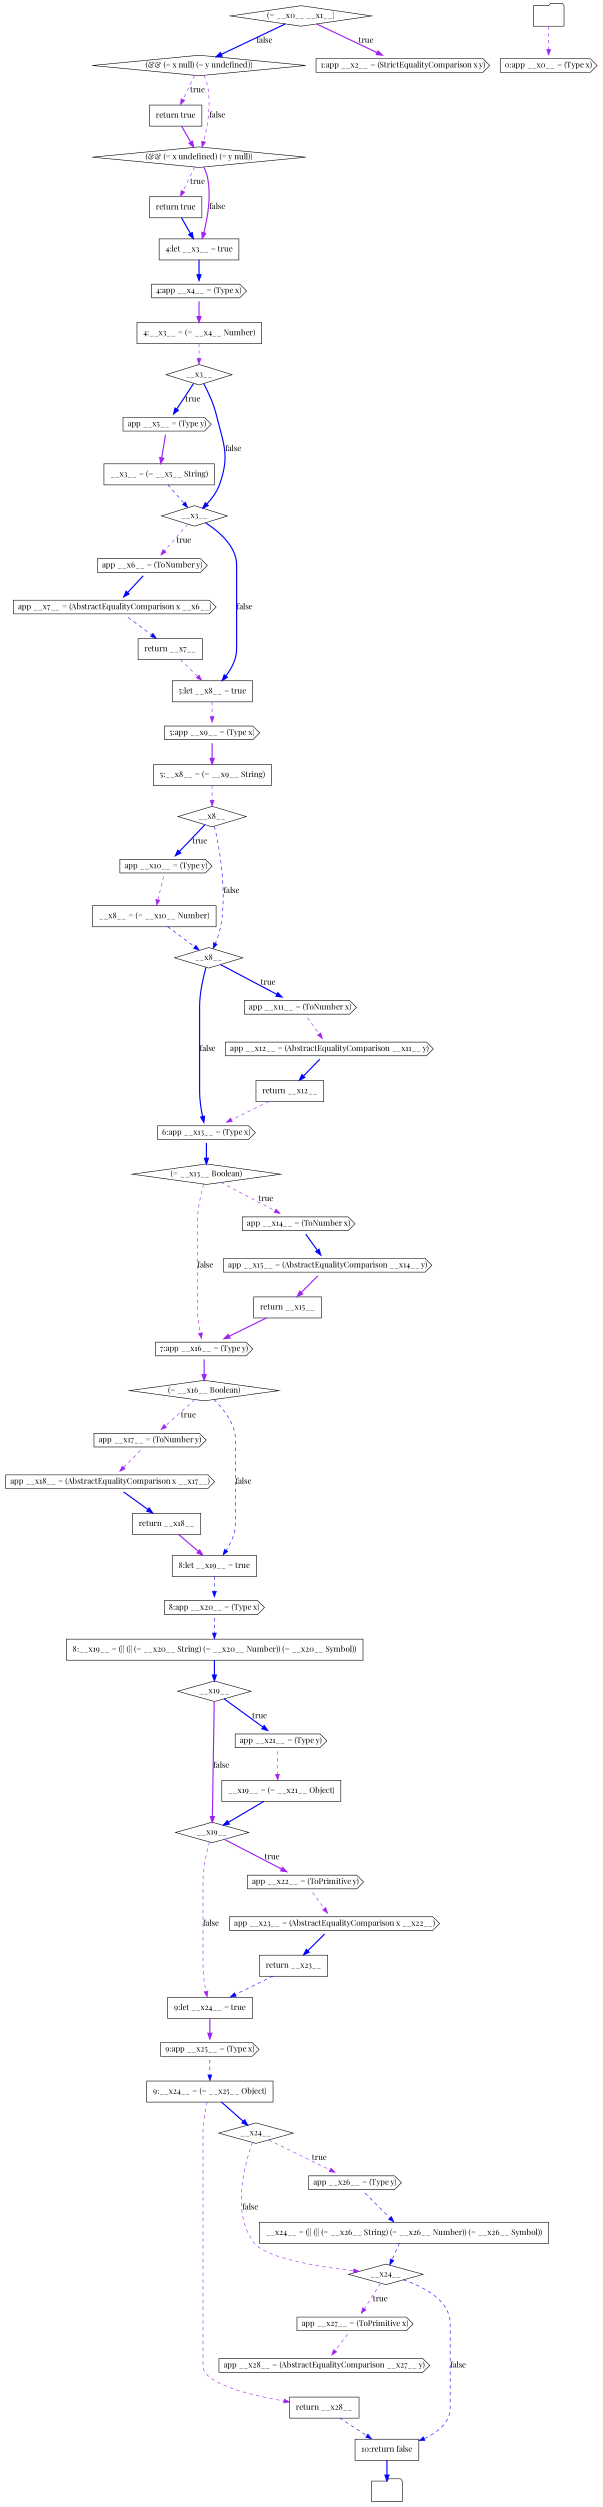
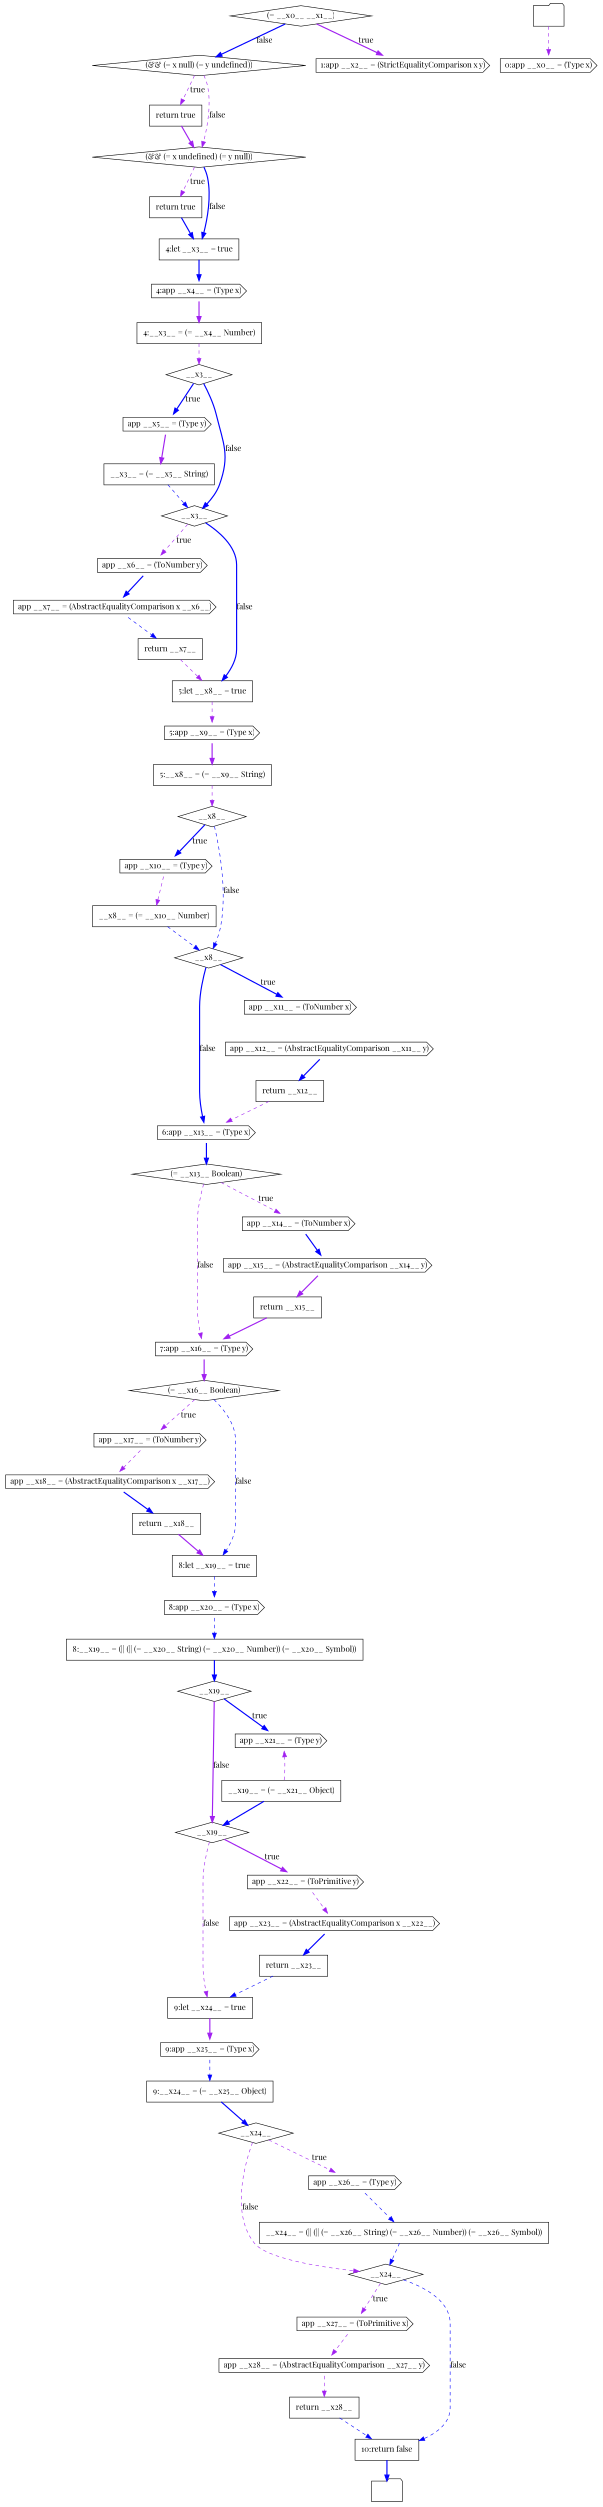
(209, 200) -> (209, 200)
(313, 1026) -> none
(277, 1763) -> (285, 1769)
(203, 2280) -> (324, 2383)
